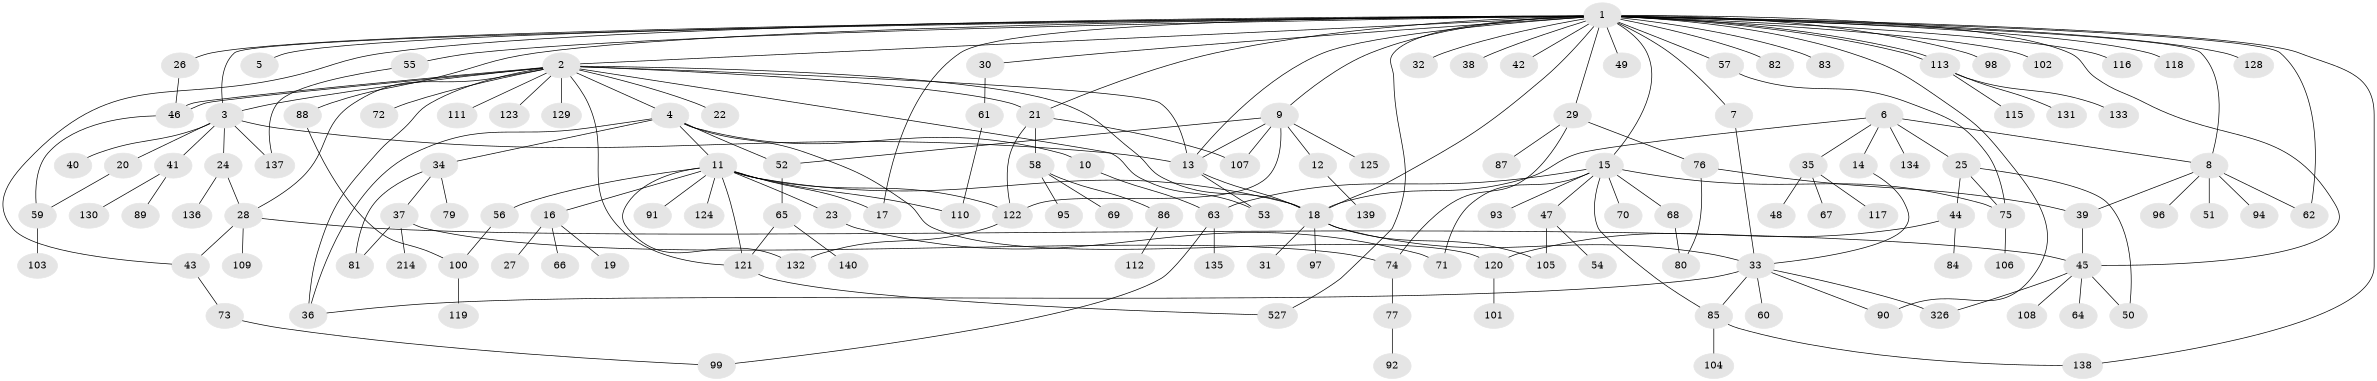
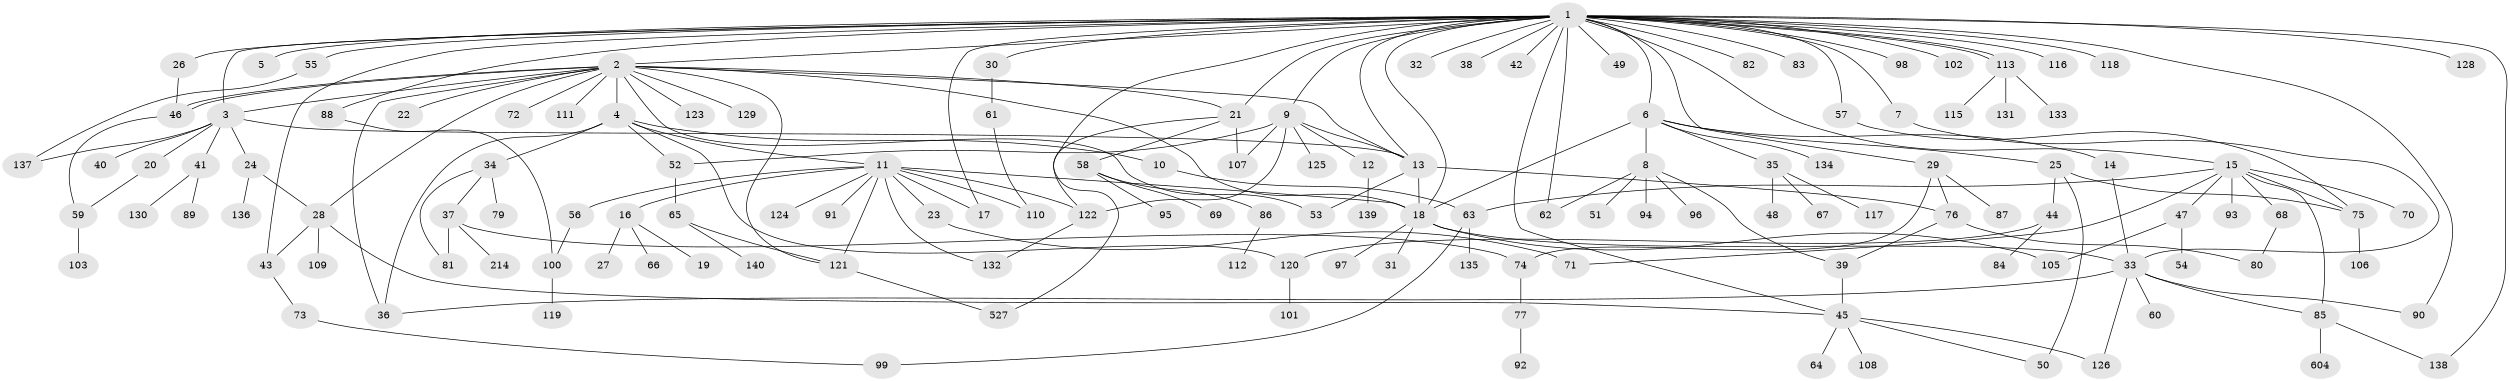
(1965, 29) -> (1639, 46)
none -> (1674, 182)
(1940, 316) -> (2101, 366)
(1714, 366) -> (2320, 366)
